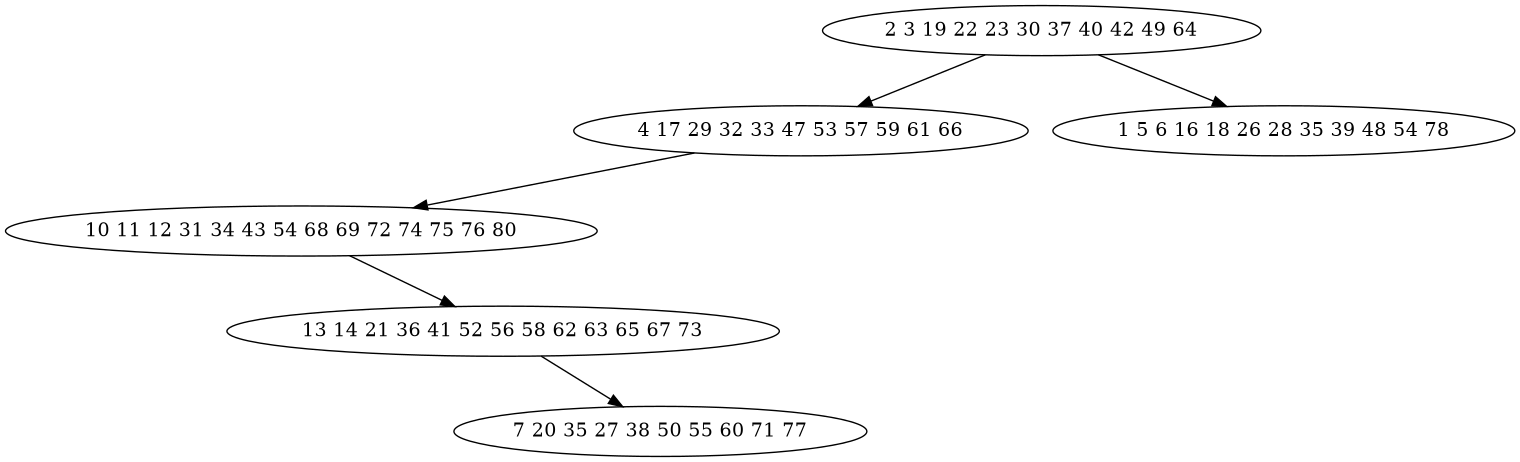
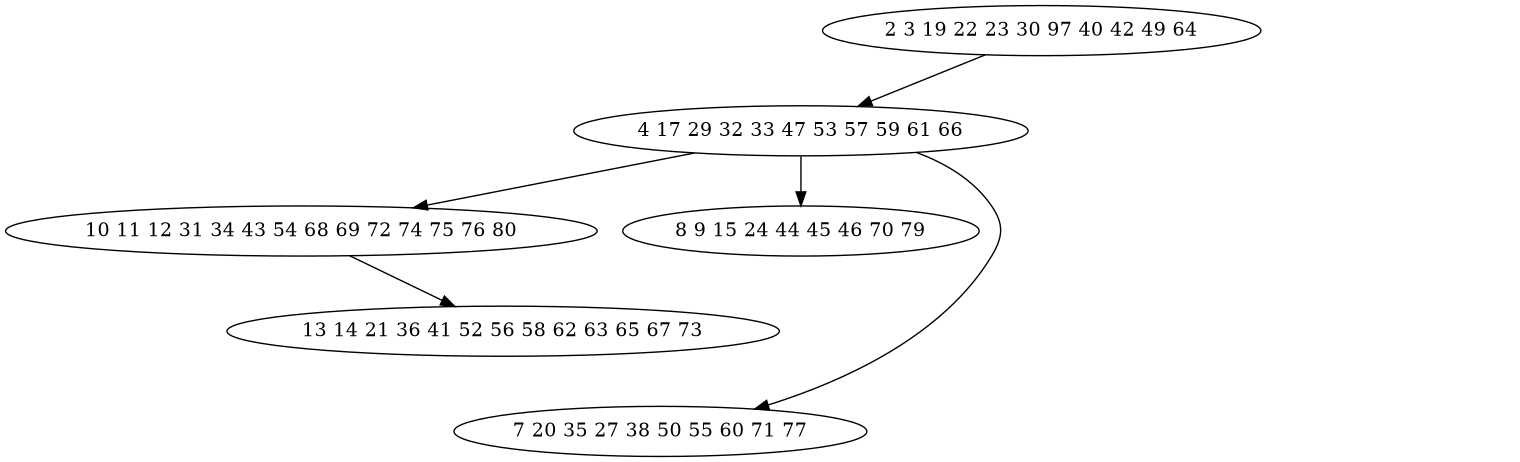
(1042, 31) -> (1042, 31)
(1284, 131) -> none
none -> (801, 231)
(576, 378) -> (952, 305)
